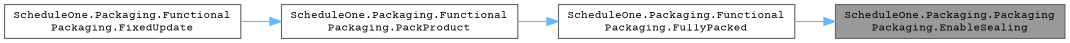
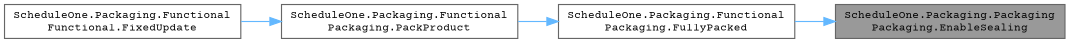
(123, 21) -> (123, 21)
